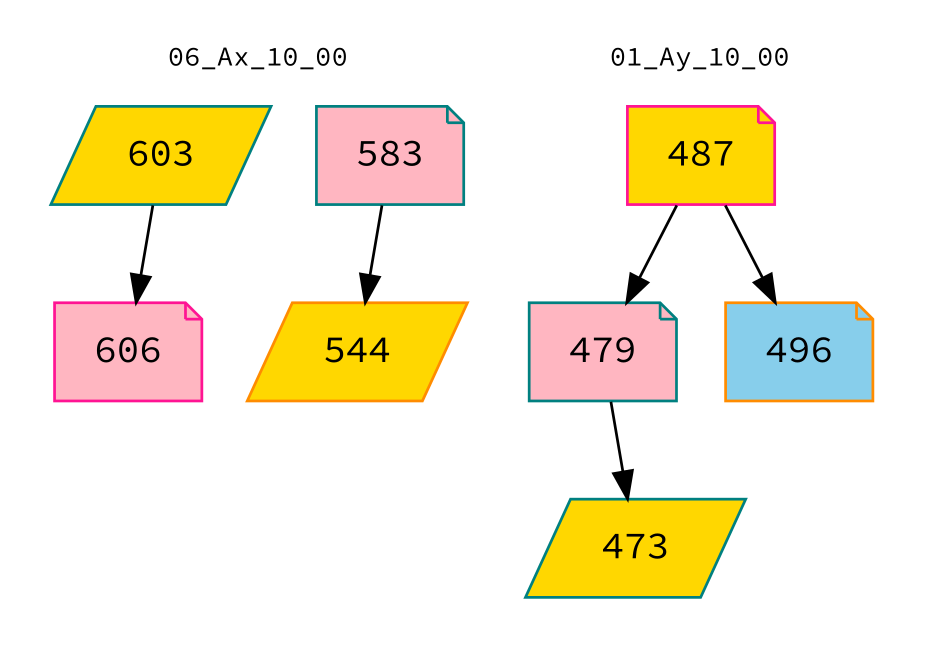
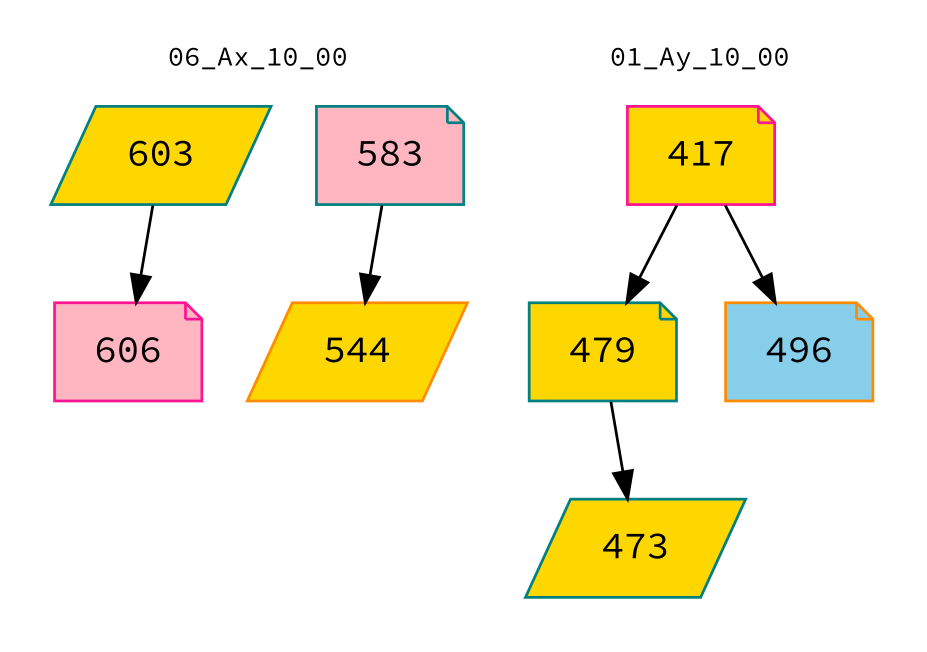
(701, 155) -> (701, 155)
(603, 352) -> (603, 352)
